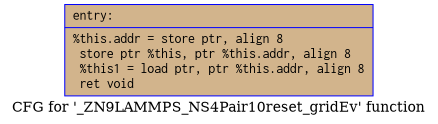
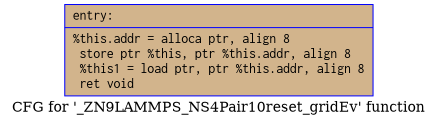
(178, 39) -> (182, 39)
